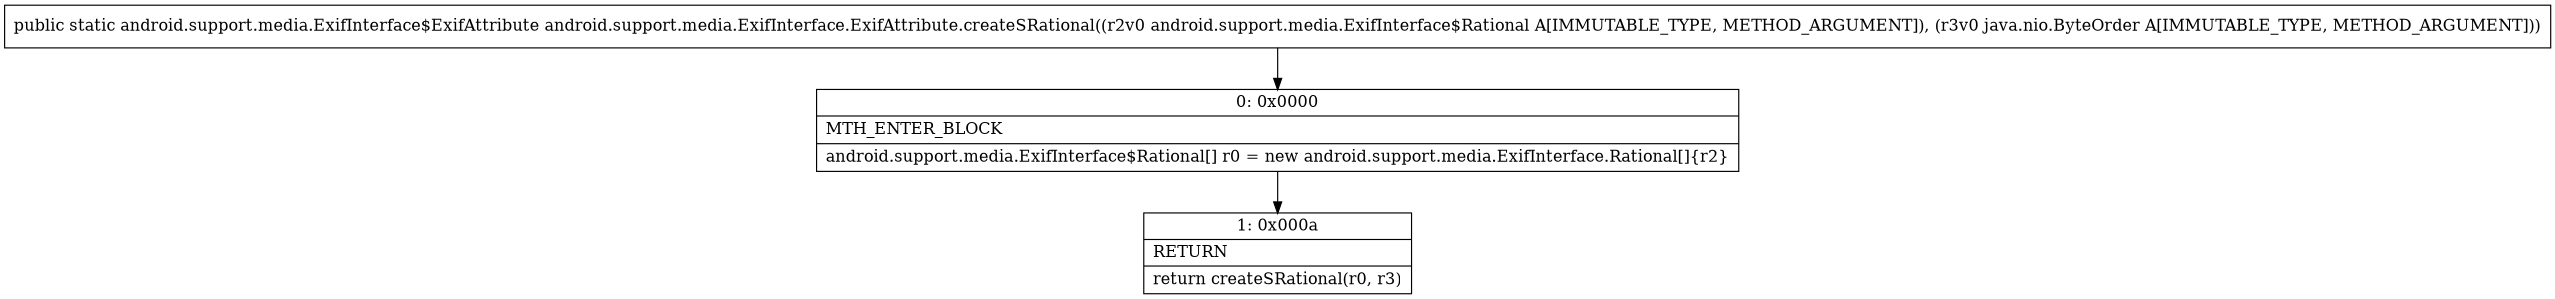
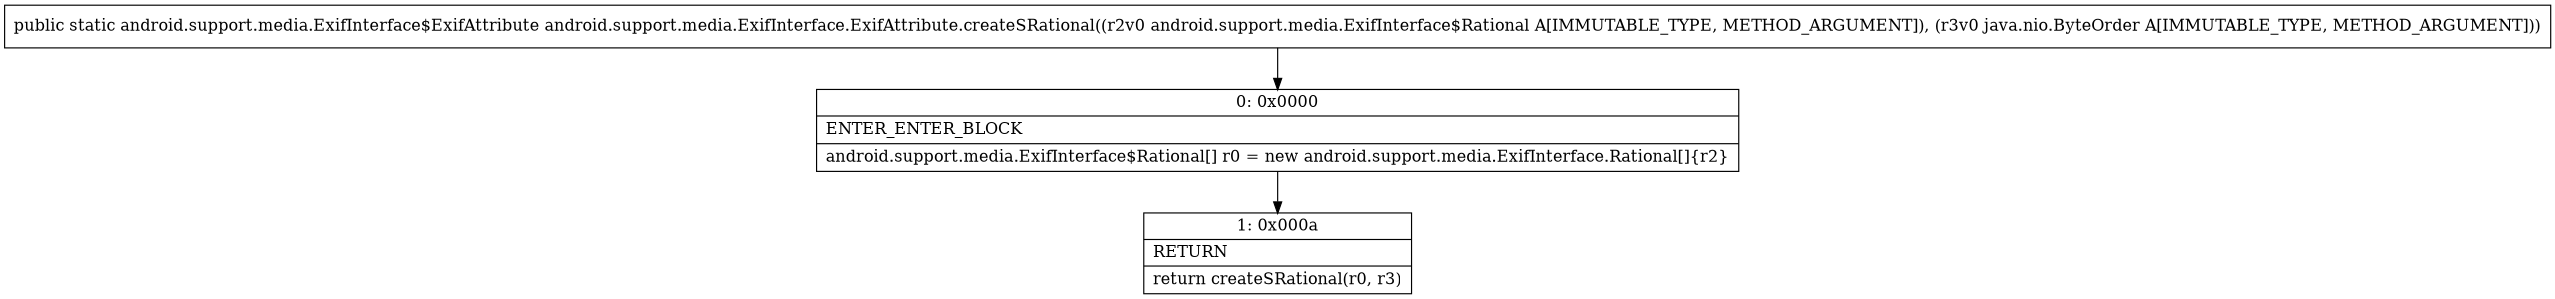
(915, 129) -> (924, 129)
